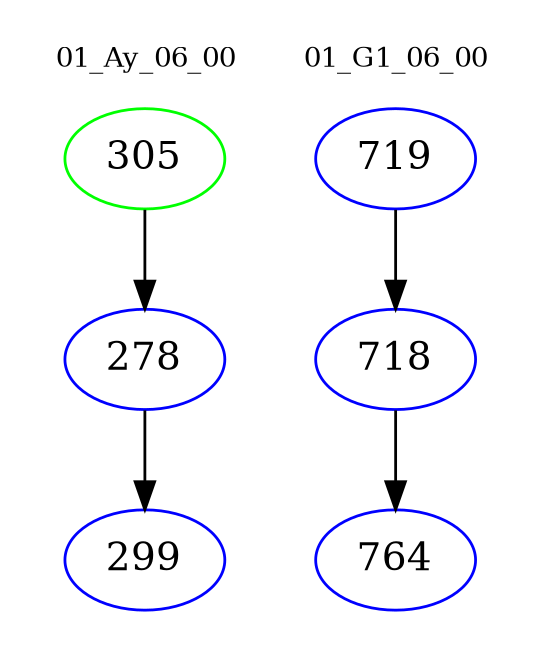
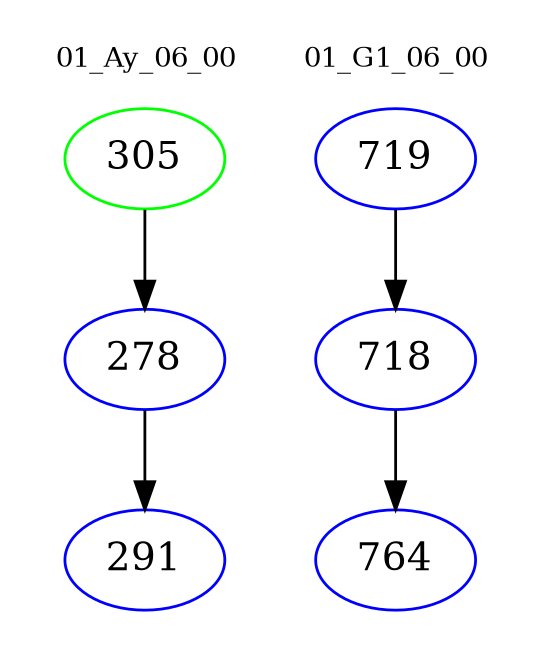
(145, 560) -> (145, 560)
